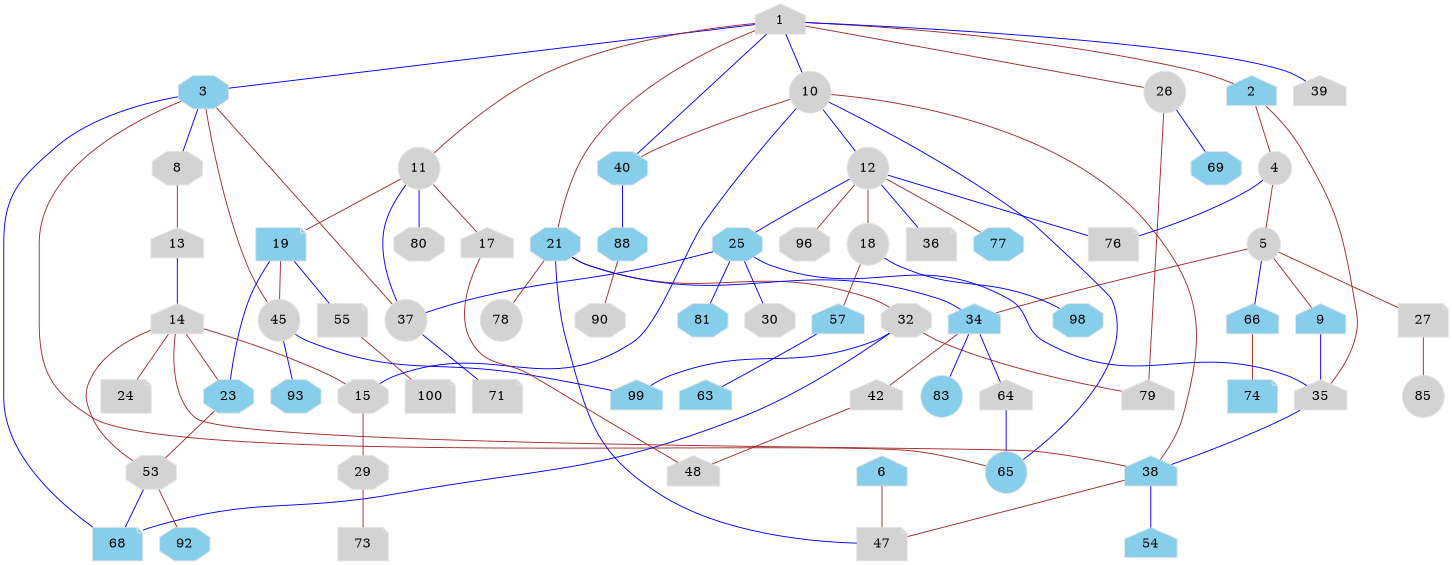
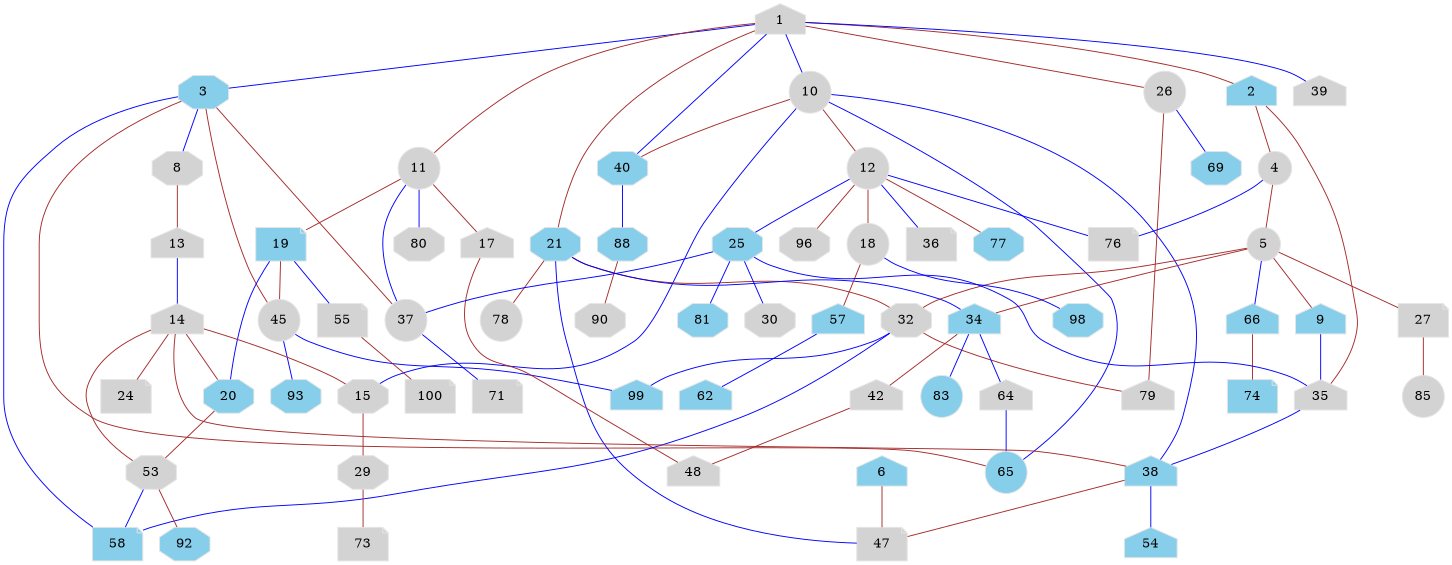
(839, 130) -> (839, 130)
(1114, 191) -> (1114, 191)
none -> (1075, 274)
(229, 396) -> (229, 396)
(706, 396) -> (706, 396)
(118, 544) -> (118, 544)
